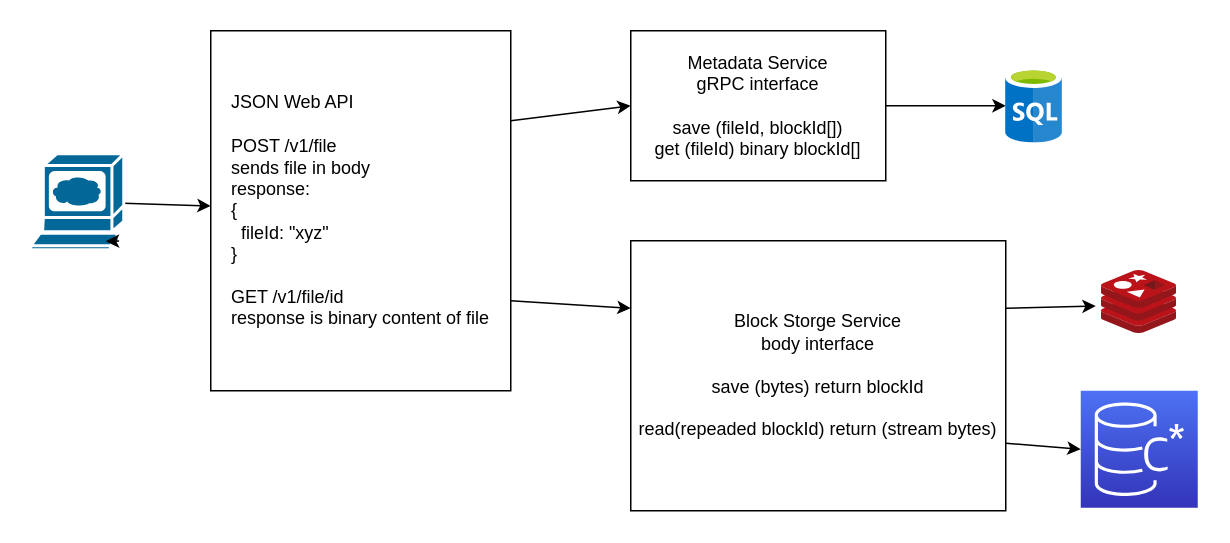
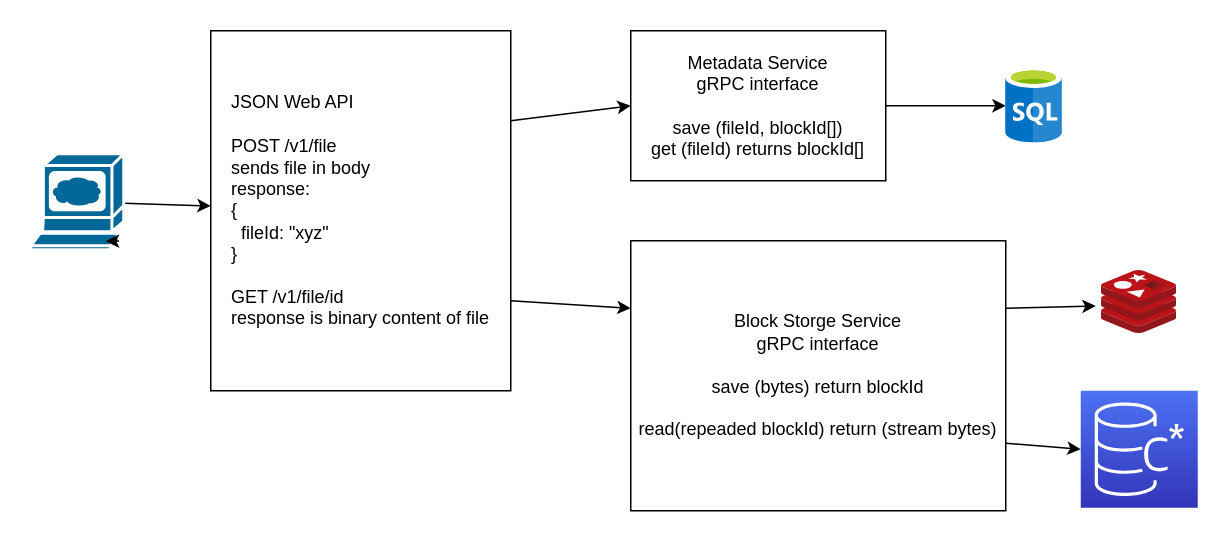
(758, 106) -> (758, 106)
(818, 376) -> (818, 376)
